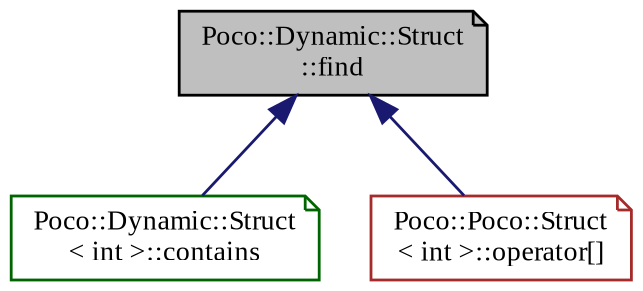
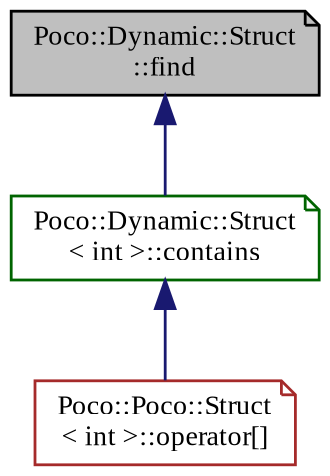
(427, 156) -> (165, 345)
